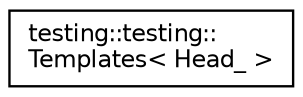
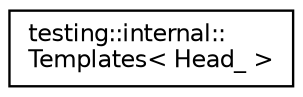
(151, 48) -> (151, 48)
